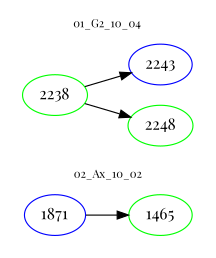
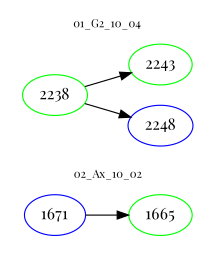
(160, 65) -> (160, 65)
(160, 126) -> (160, 126)
(55, 215) -> (55, 215)
(160, 215) -> (160, 215)
